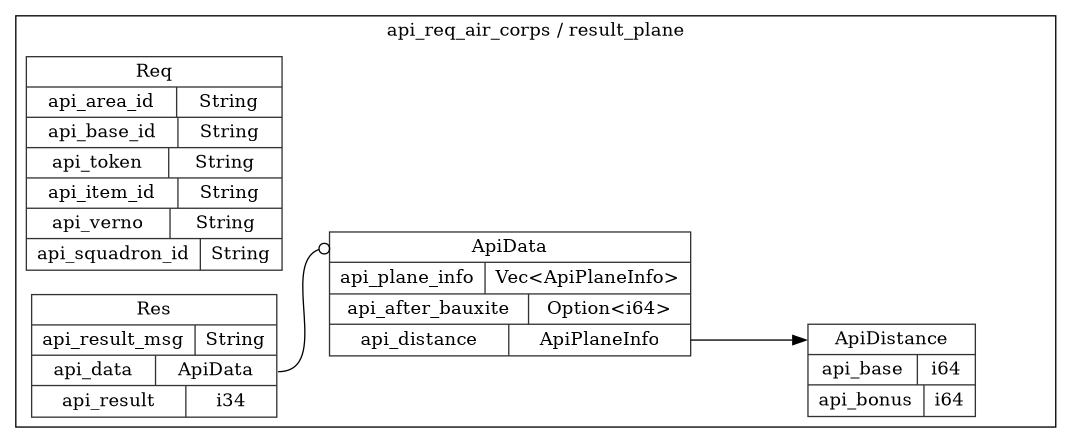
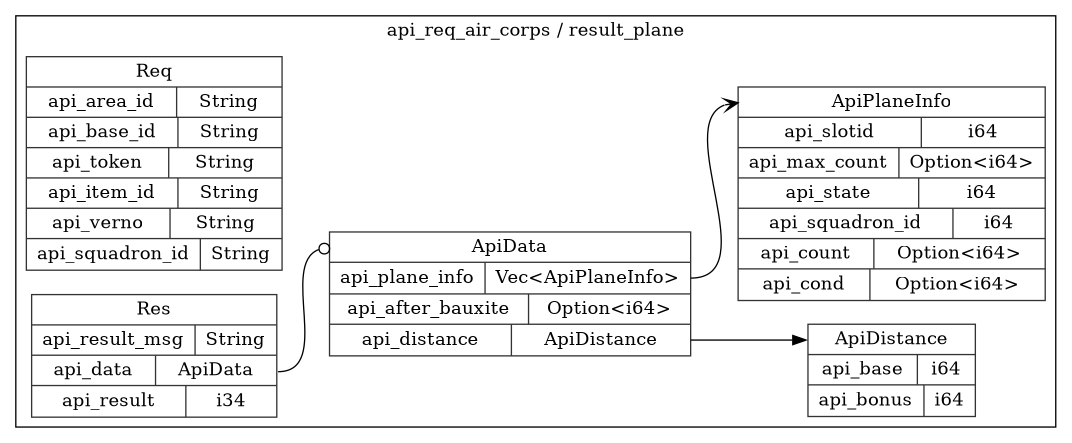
none -> (892, 194)
(600, 339) -> (601, 339)
